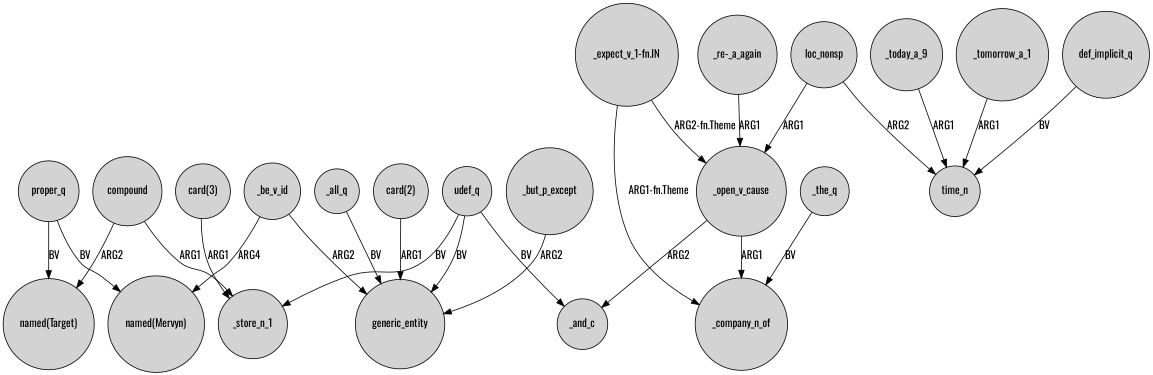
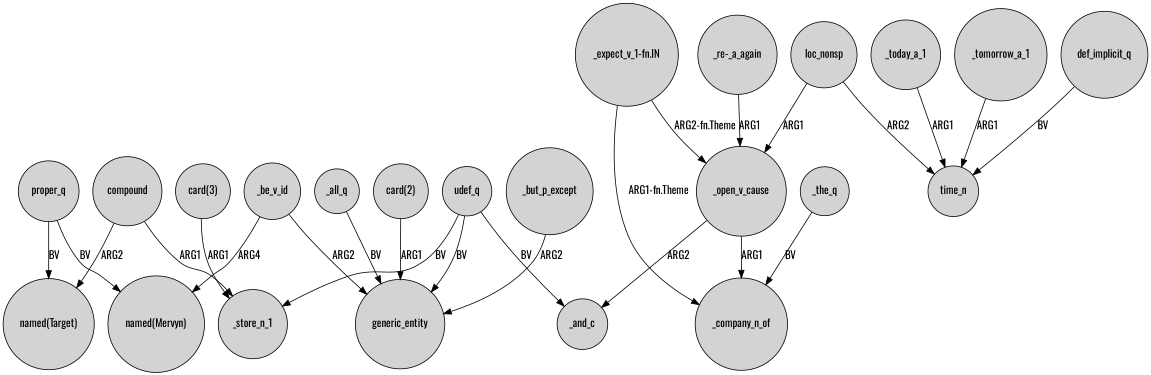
(907, 55) -> (906, 55)
